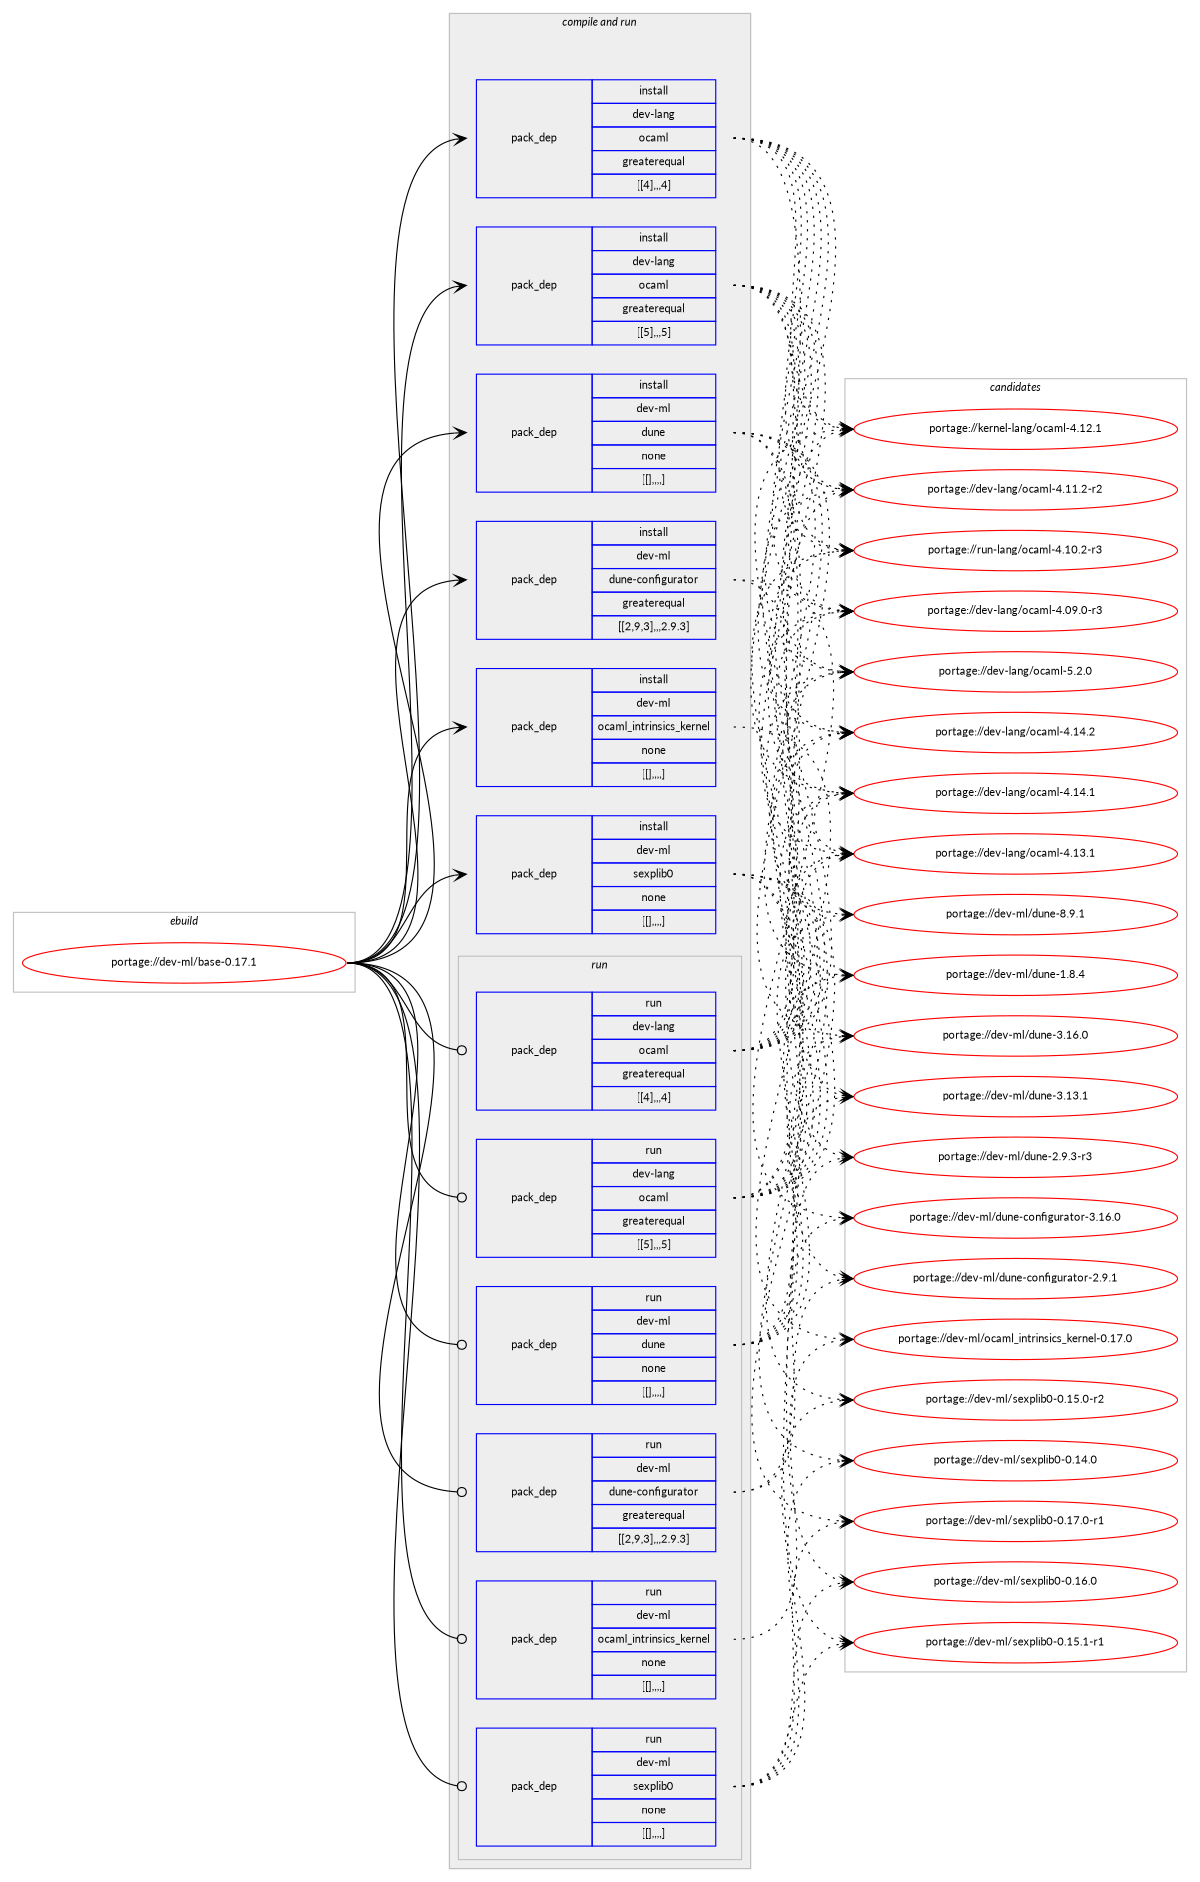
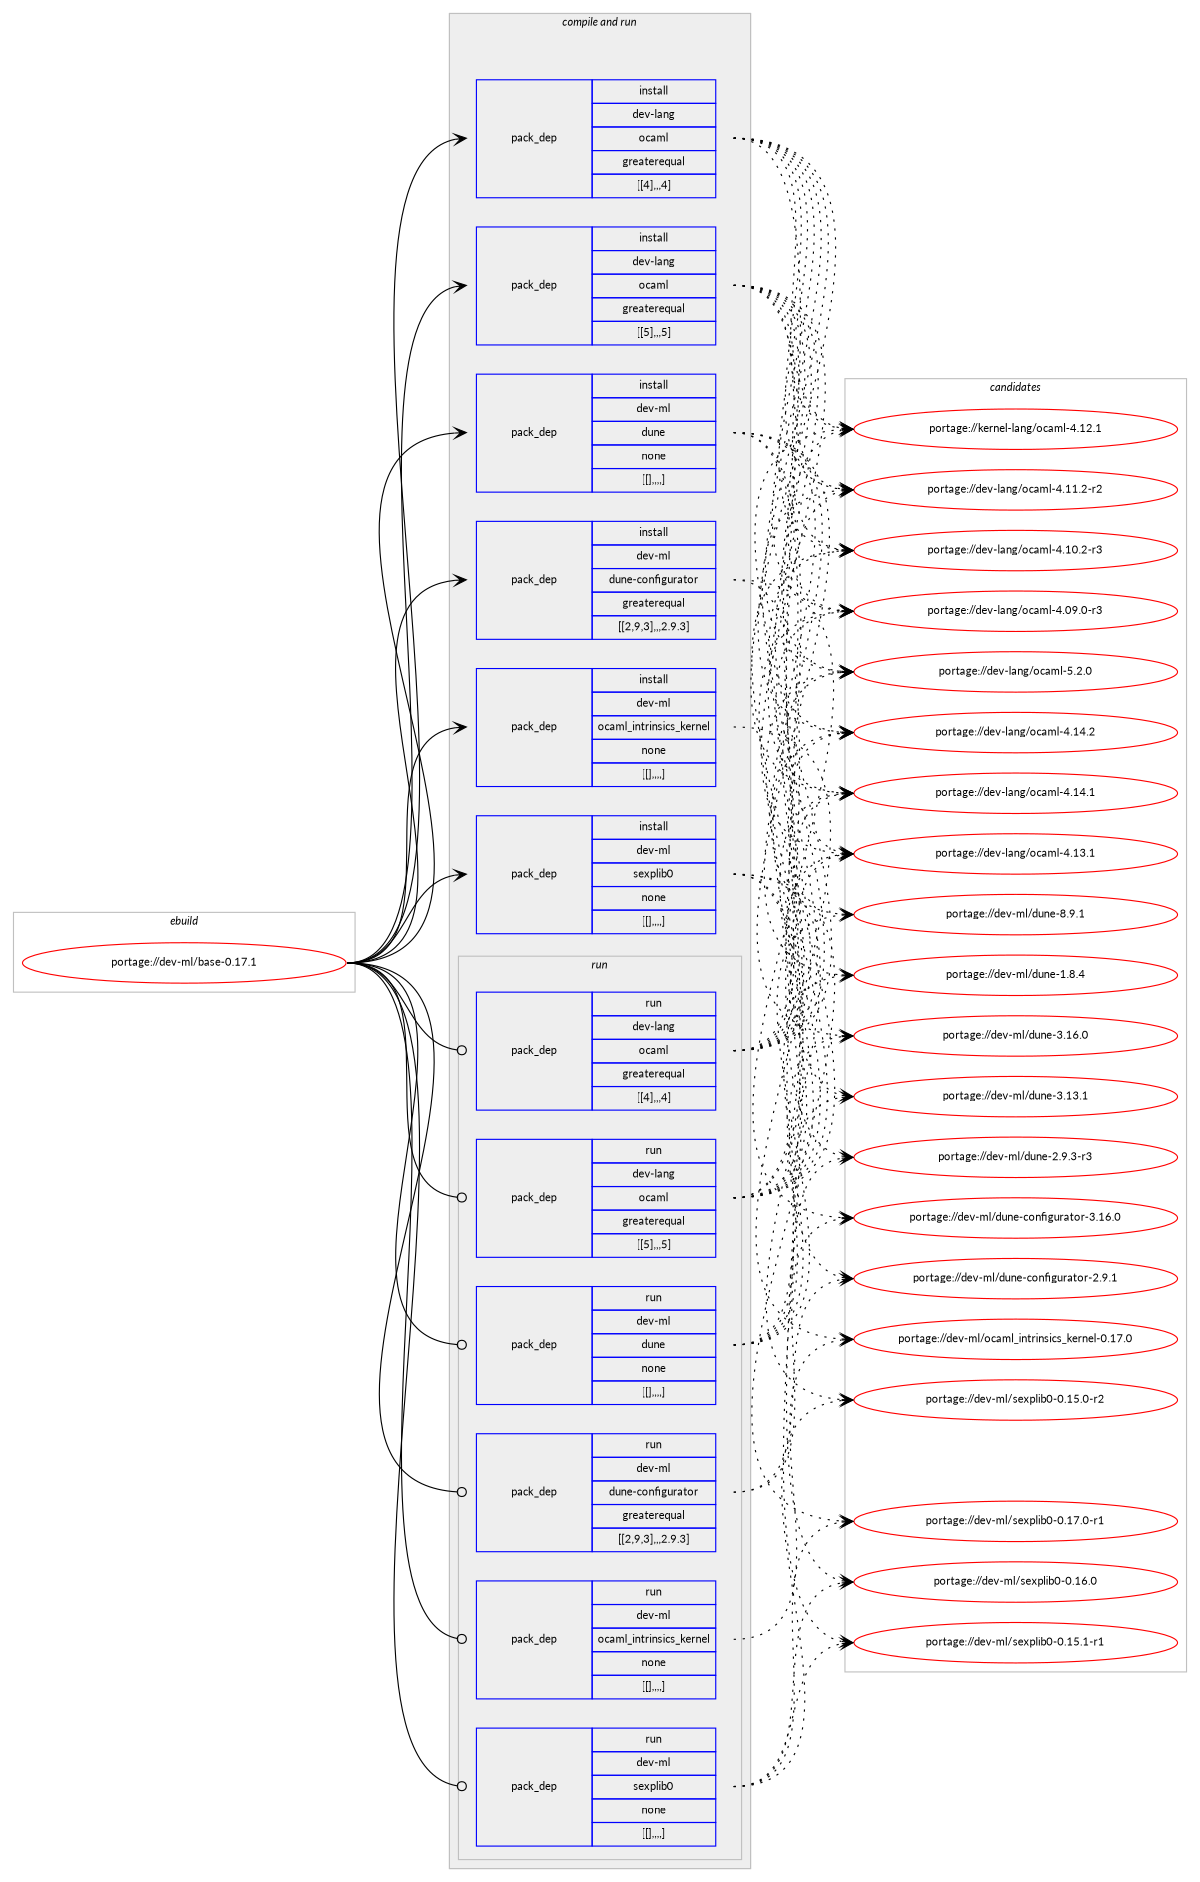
(1016, 551) -> (1016, 551)
(1016, 1461) -> none
